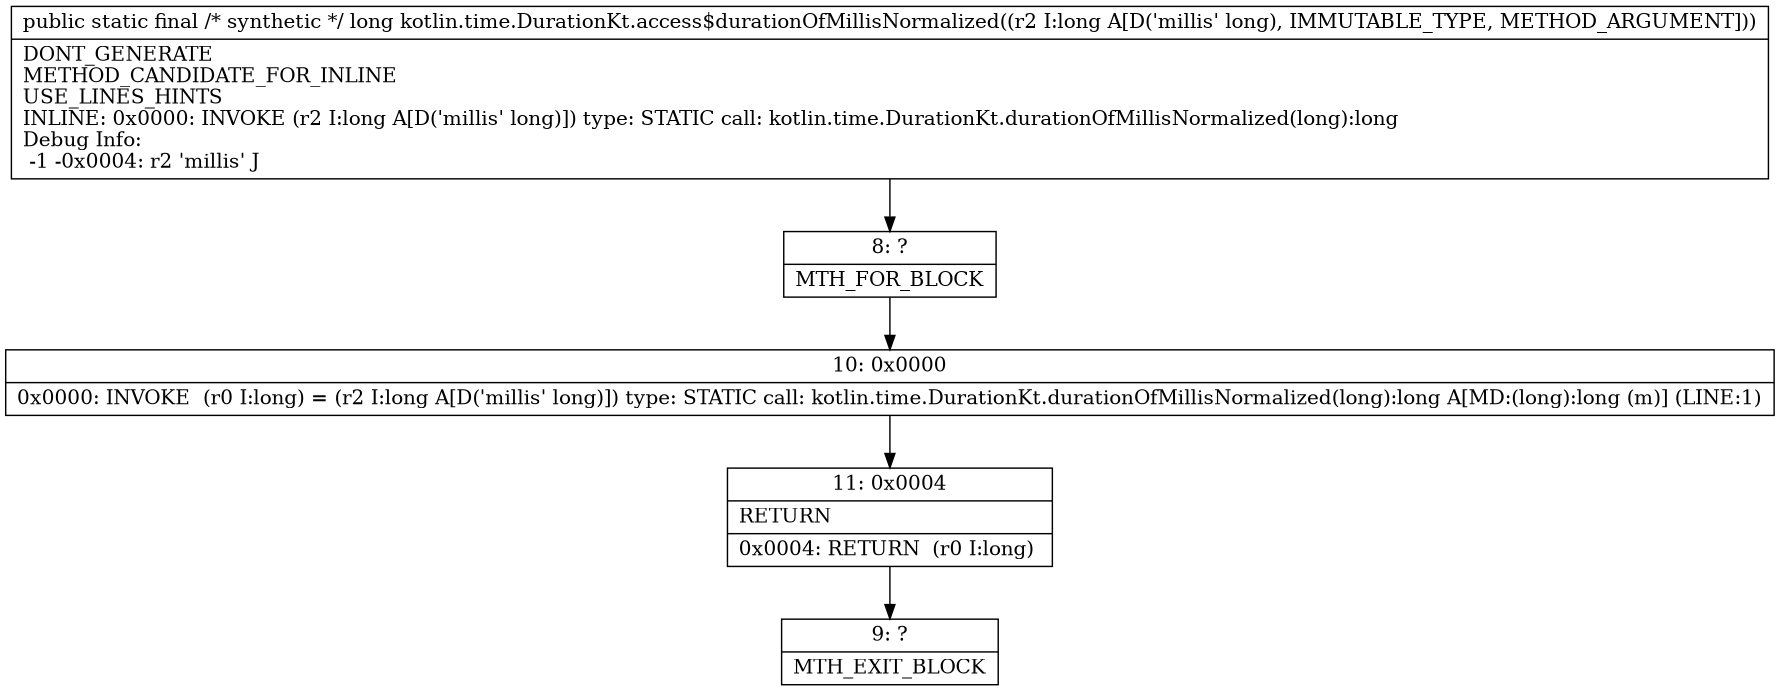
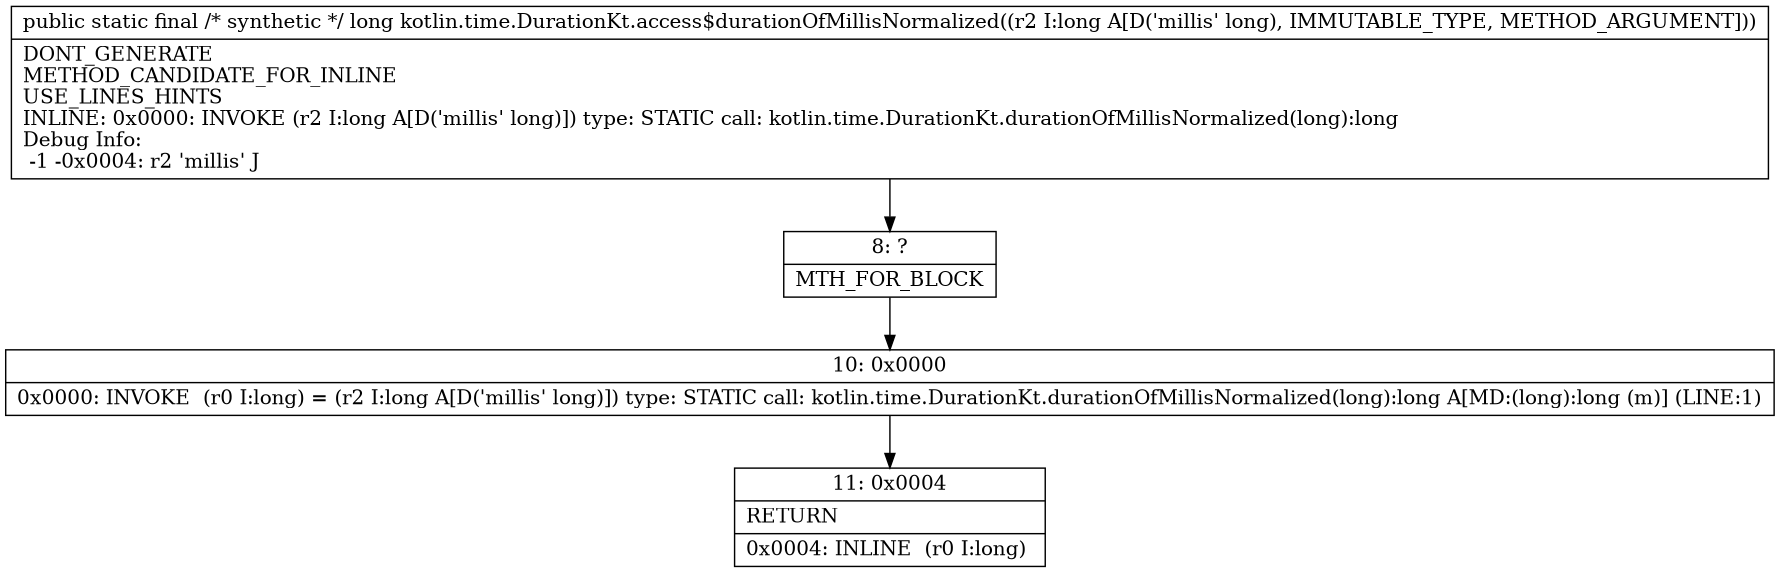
(890, 549) -> (890, 549)
(890, 652) -> none
